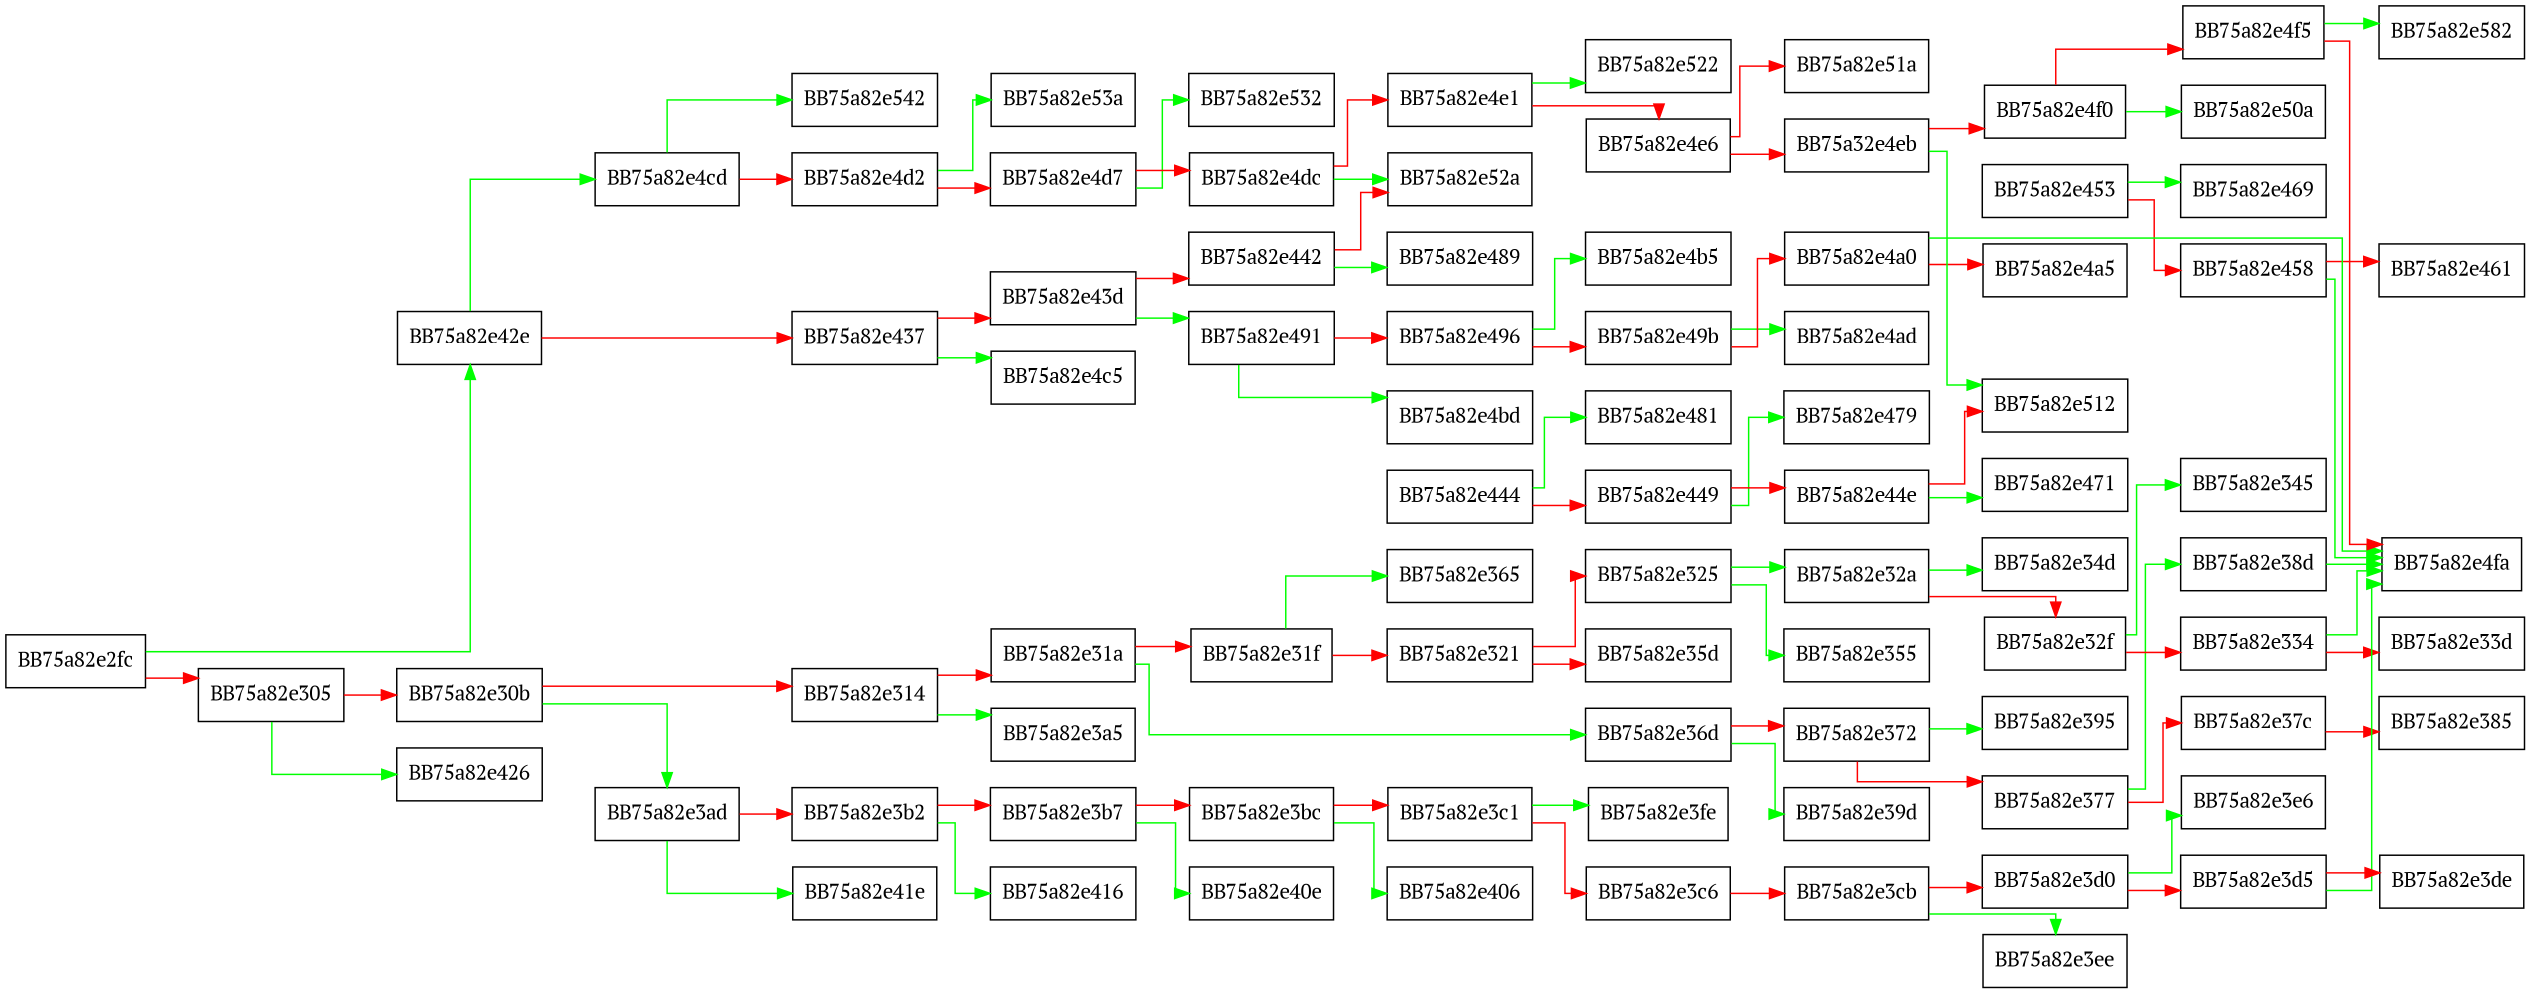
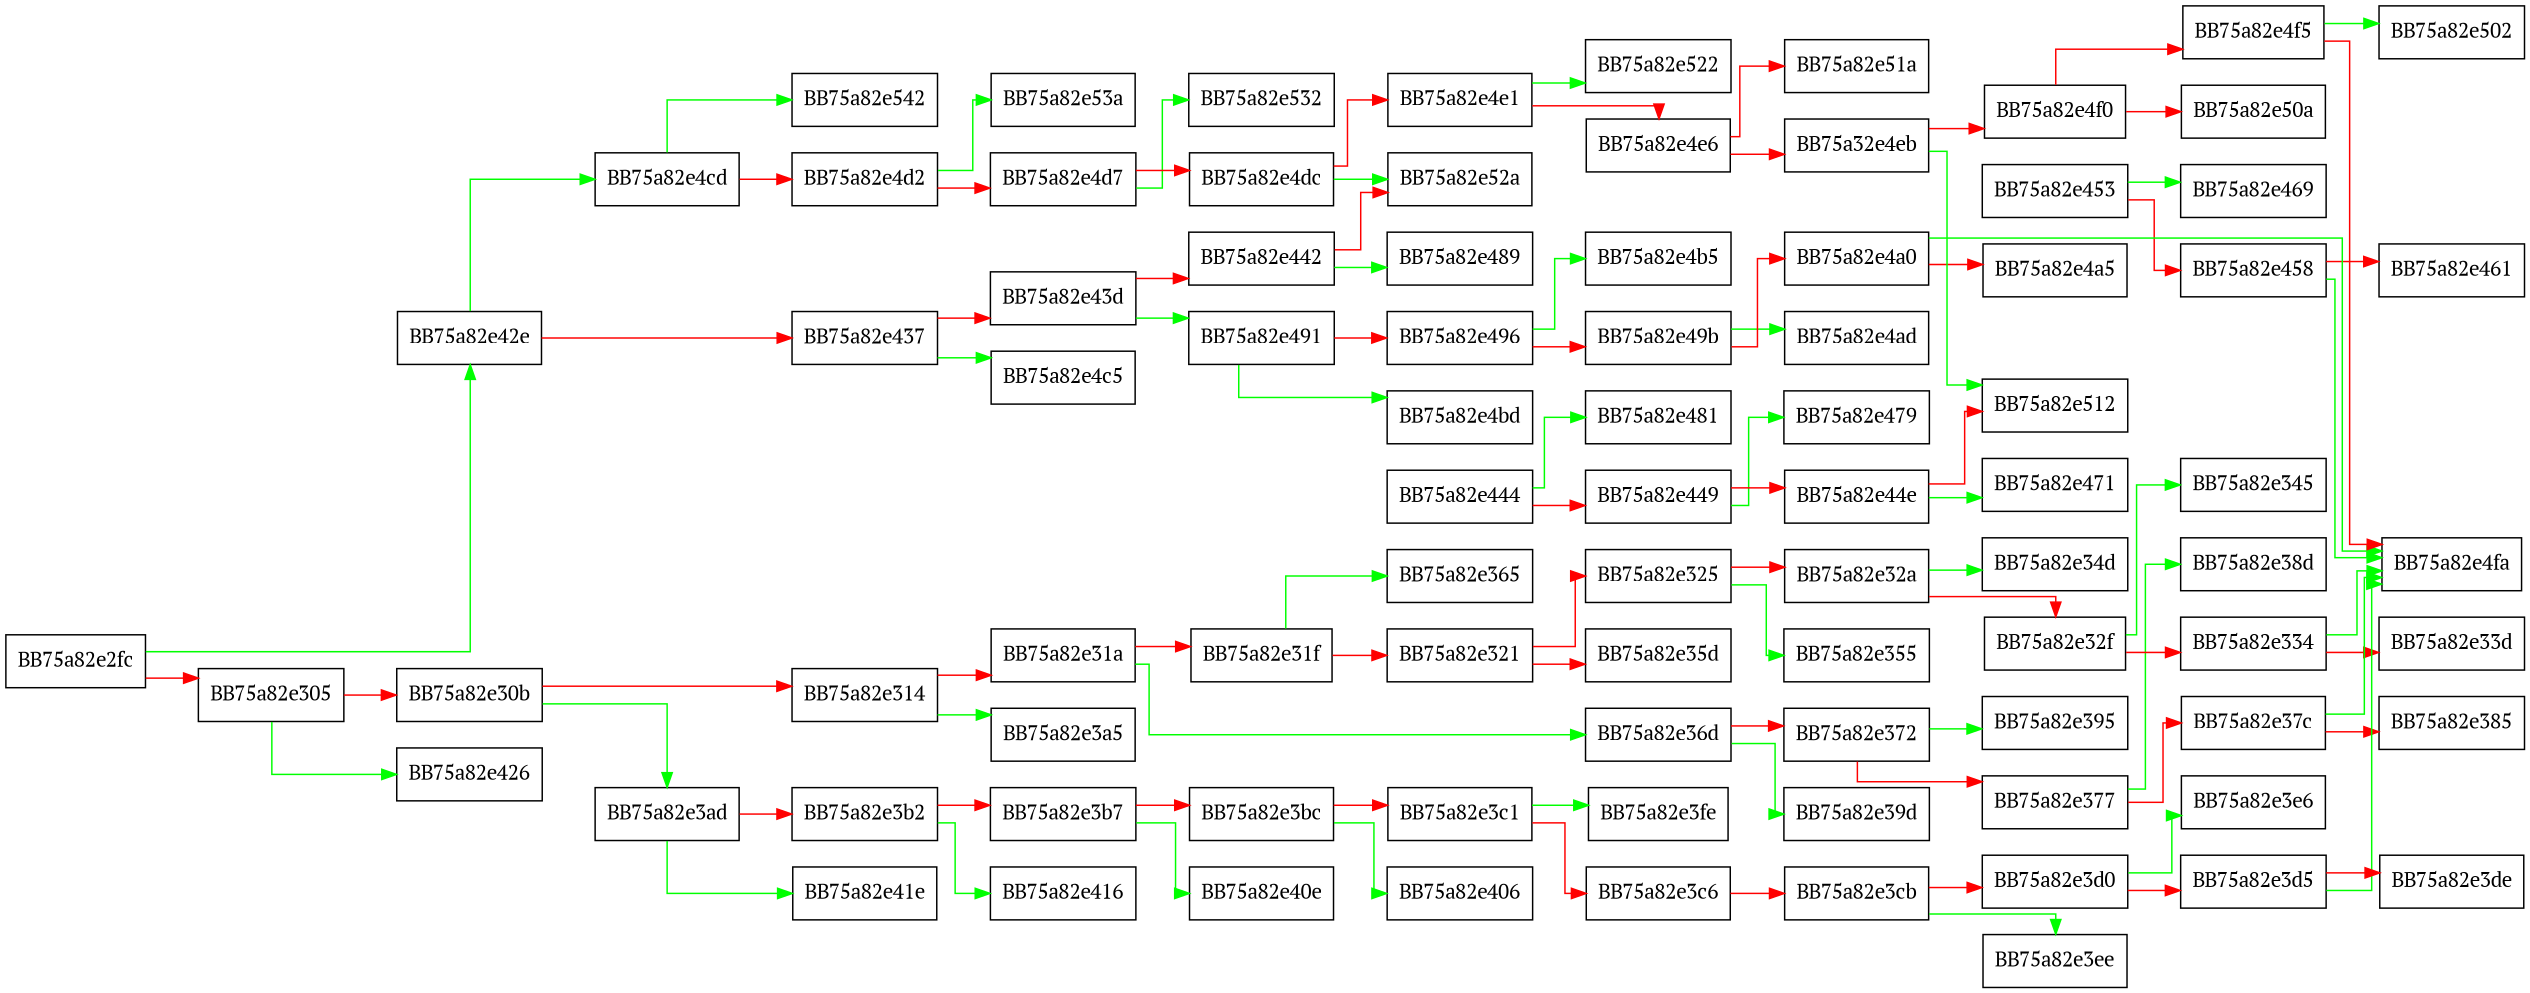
(2452, 32) -> (2452, 32)
(2146, 112) -> (2146, 112)
(2347, 564) -> (2364, 664)
(1750, 567) -> (1750, 567)
